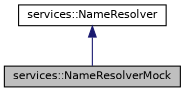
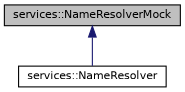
(92, 52) -> (92, 52)
